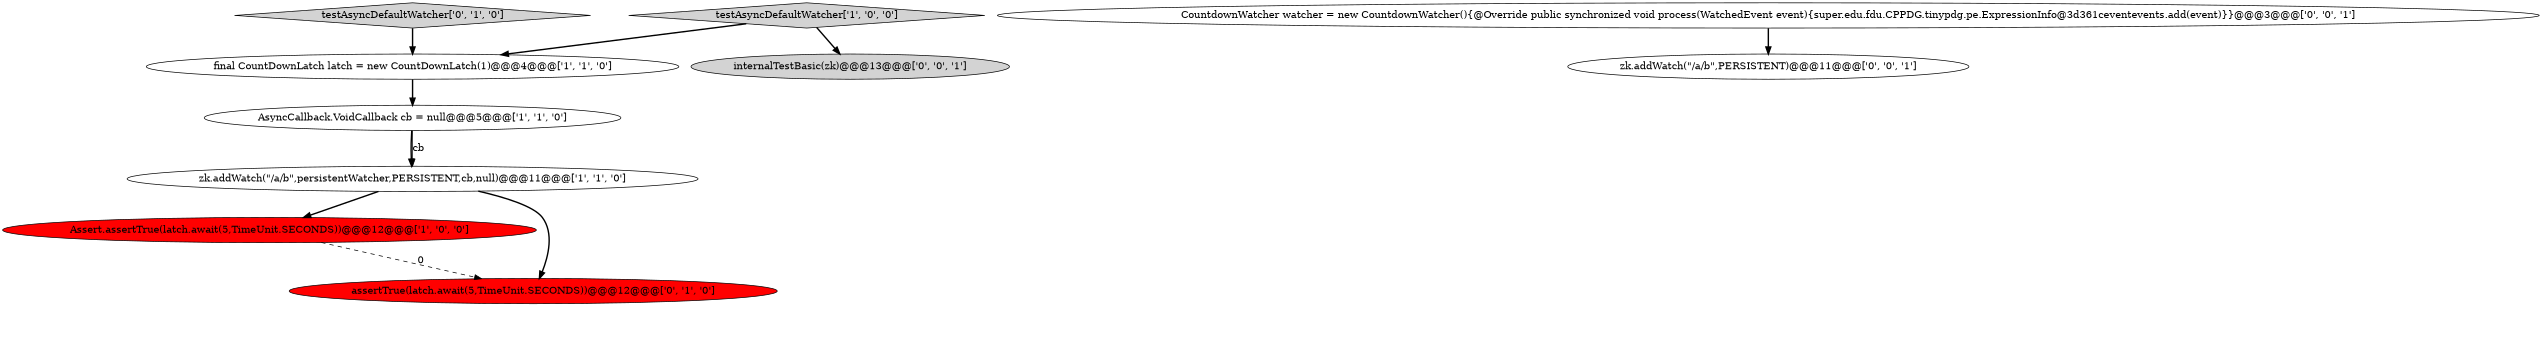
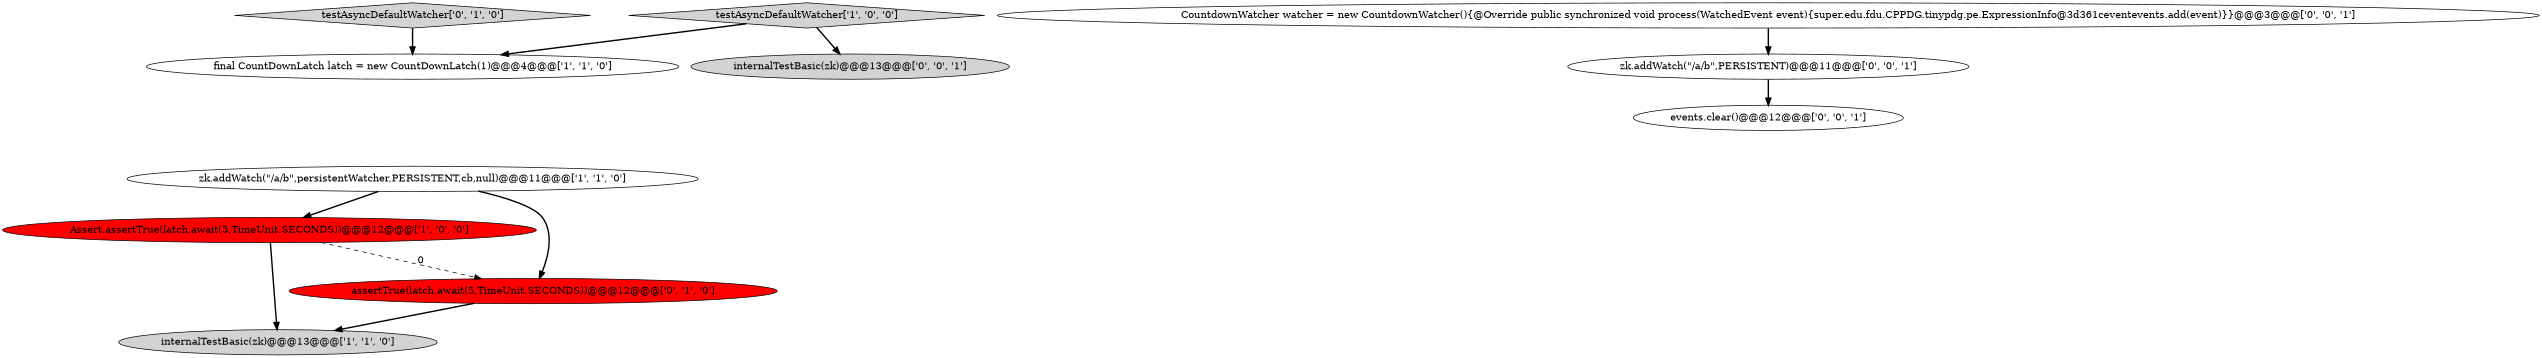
(413, 118) -> none
none -> (1768, 118)
none -> (278, 342)
